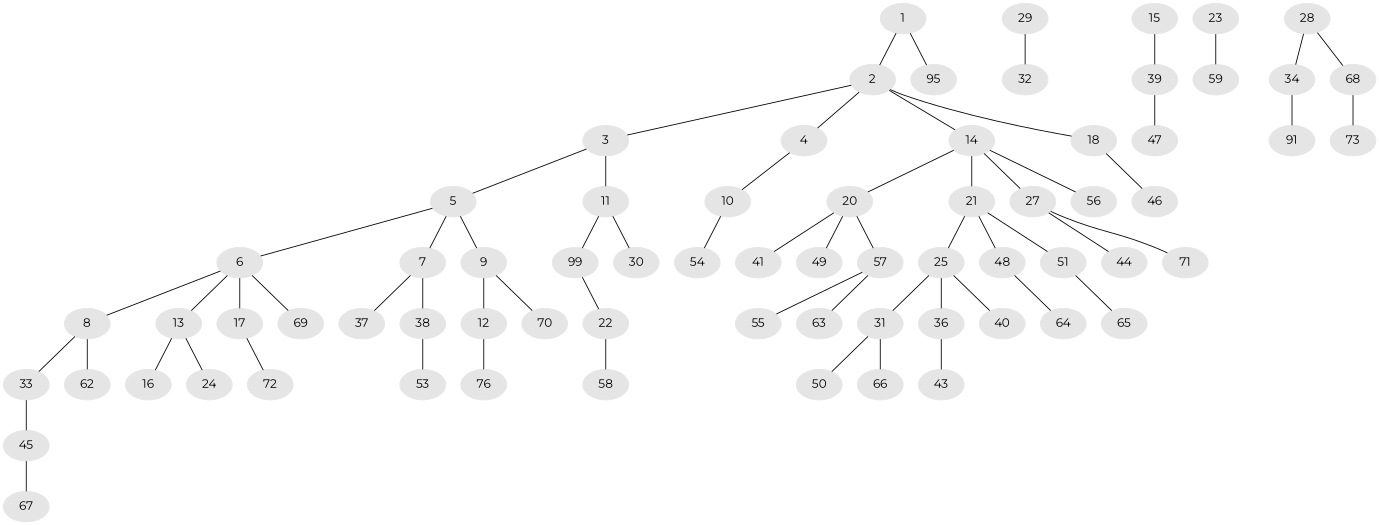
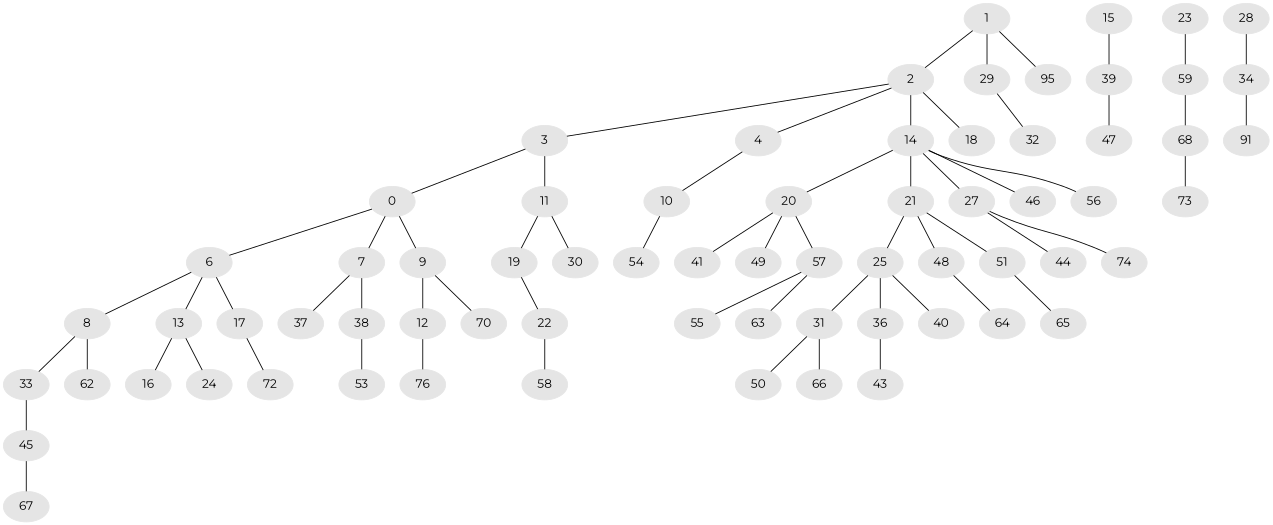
none -> (987, 49)
(1330, 49) -> (1185, 110)
(1124, 171) -> (972, 171)
(453, 202) -> (392, 202)
(575, 263) -> (514, 263)
(1185, 263) -> (1124, 263)
(301, 324) -> none
